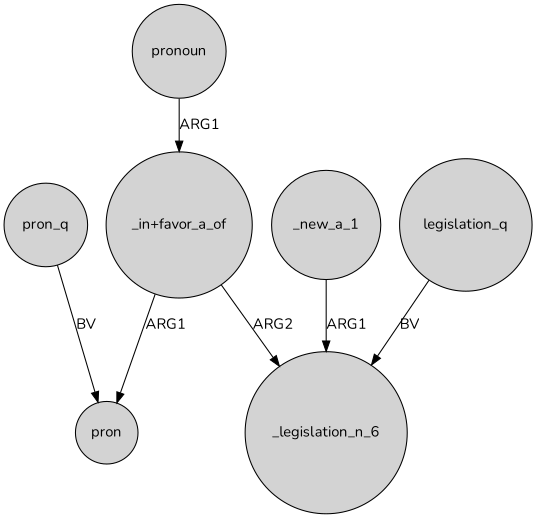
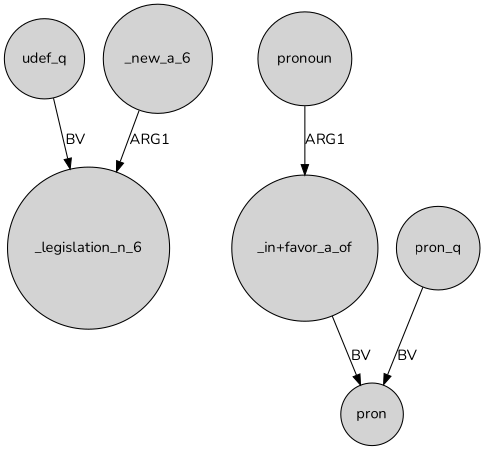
(326, 225) -> (158, 59)
(466, 225) -> (44, 59)
(247, 321) -> none
(166, 325) -> (361, 356)
